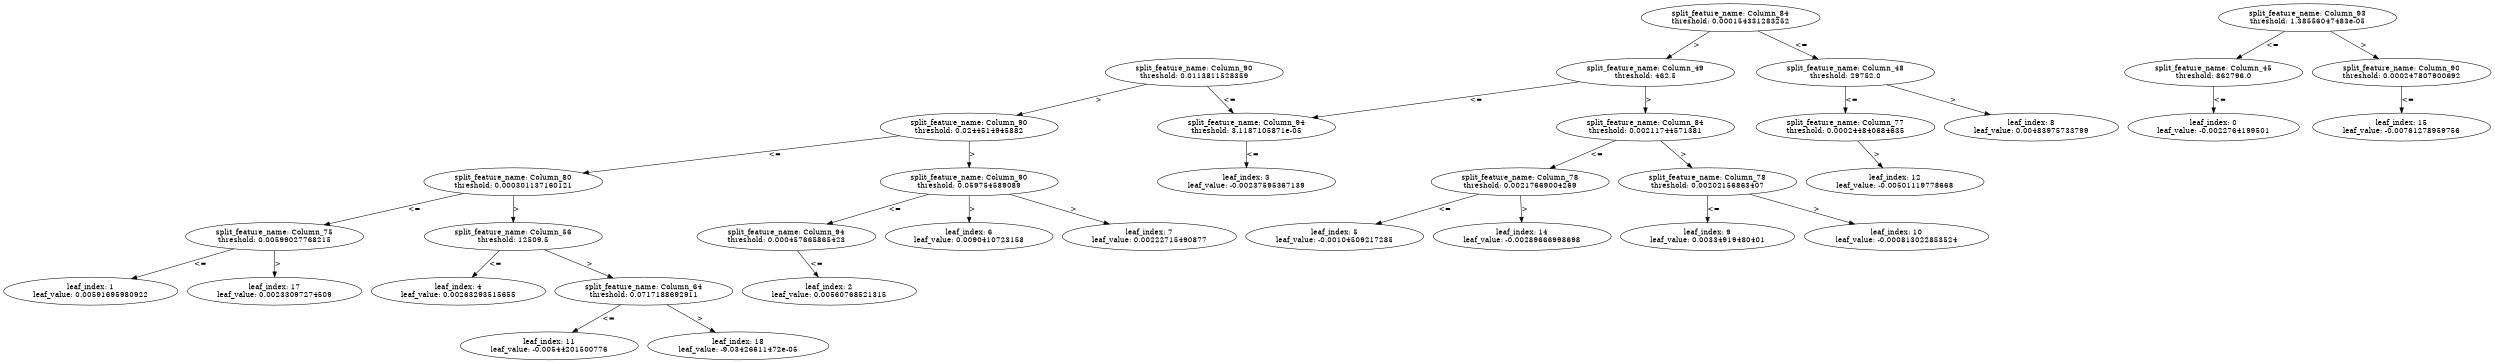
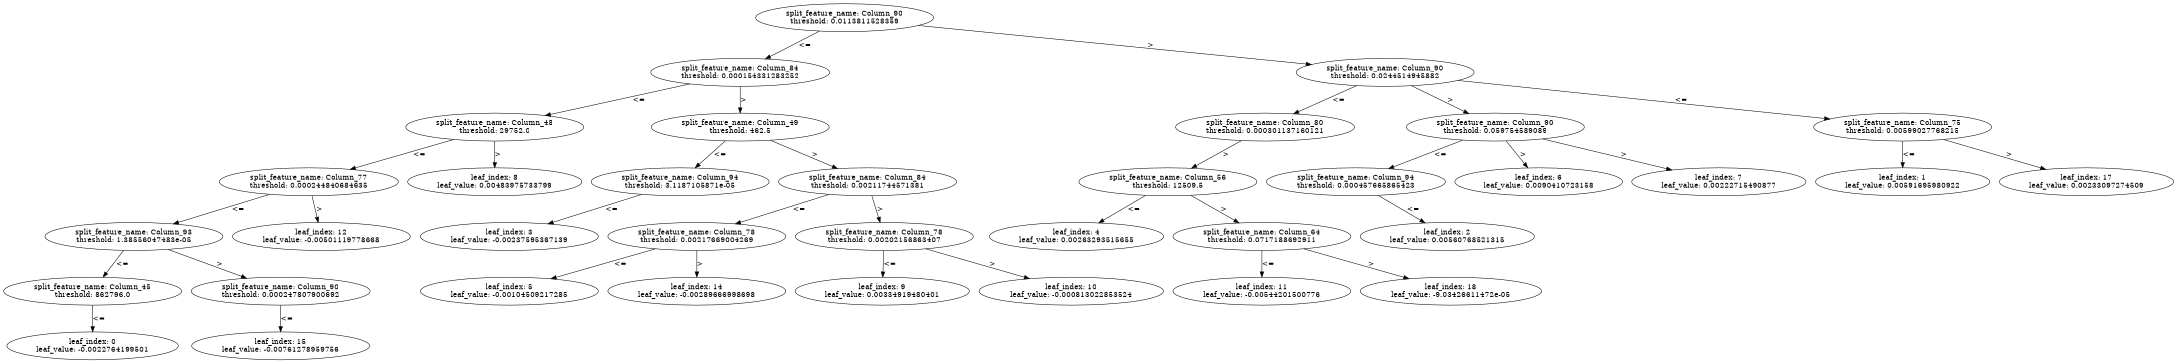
(1219, 98) -> (795, 44)
none -> (224, 208)
(396, 209) -> (1641, 99)
